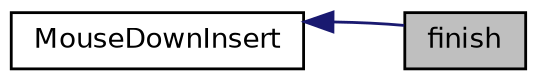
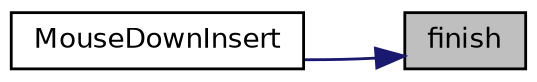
(369, 23) -> (340, 59)
